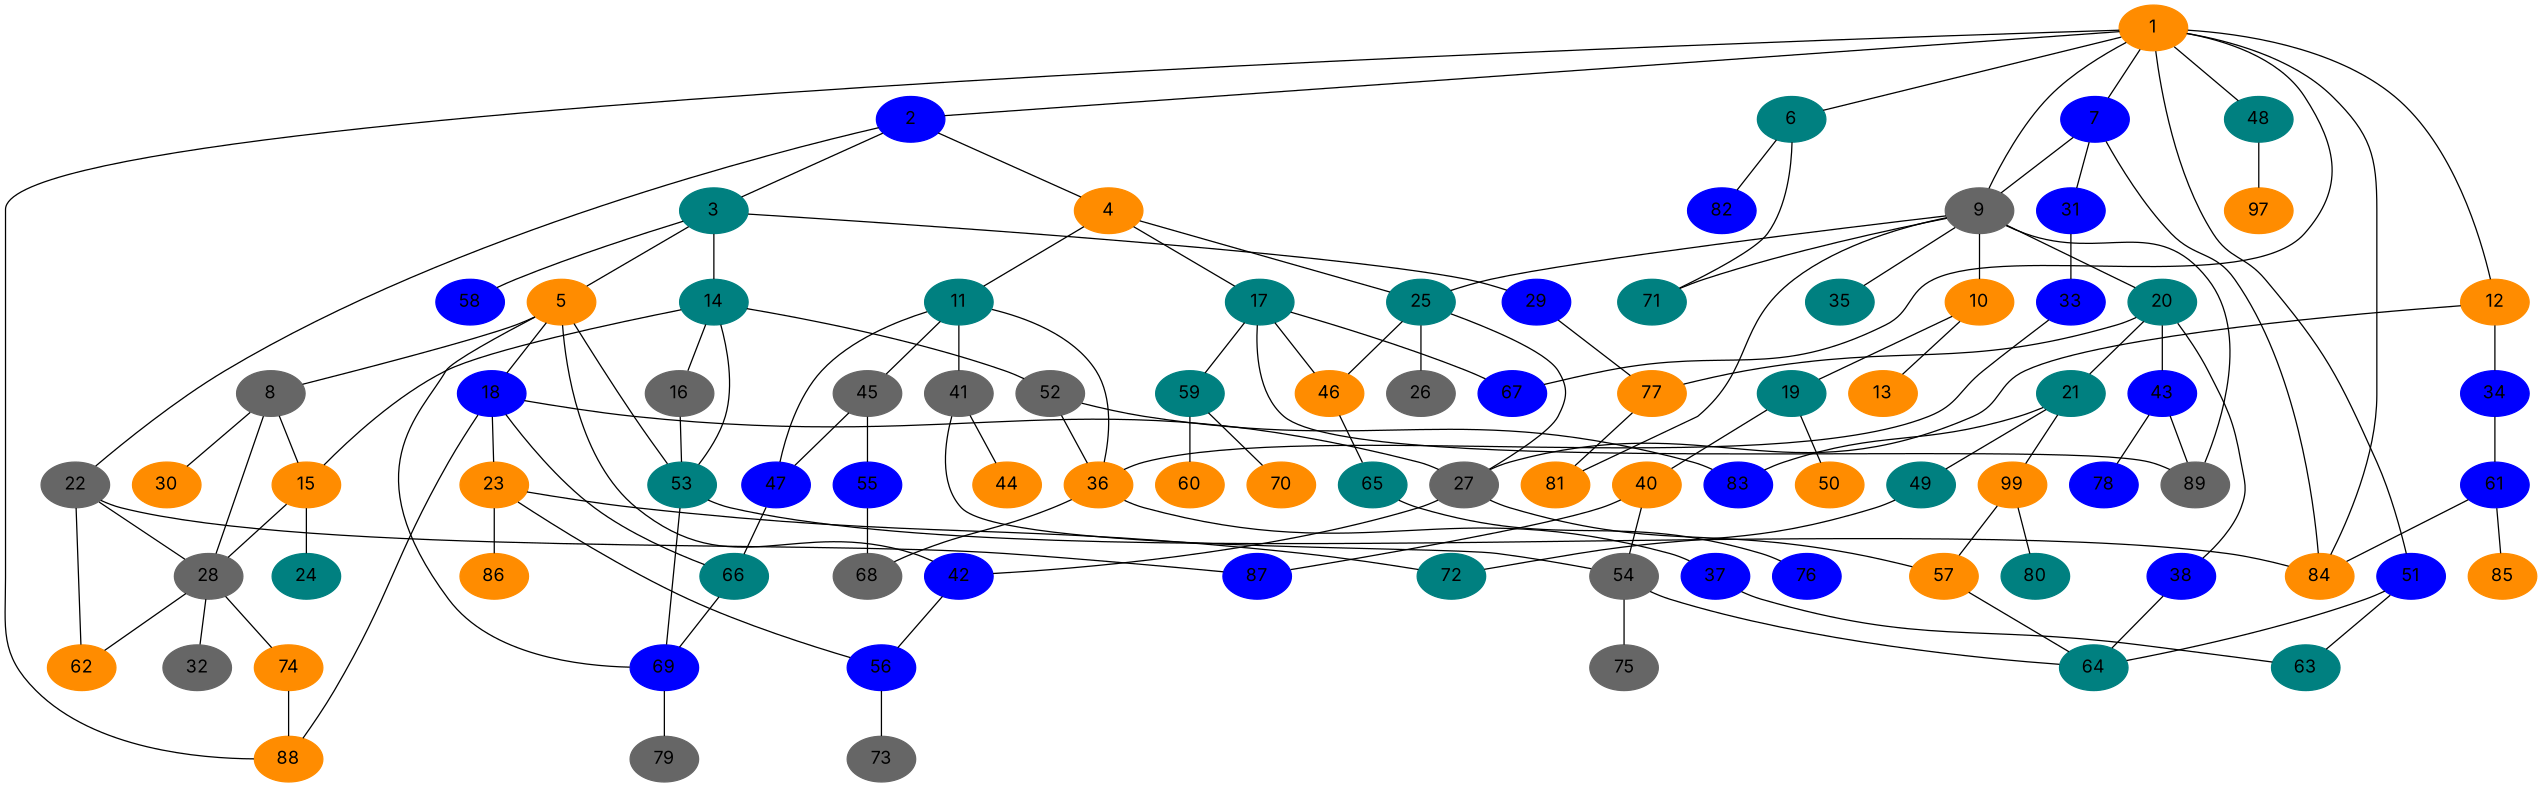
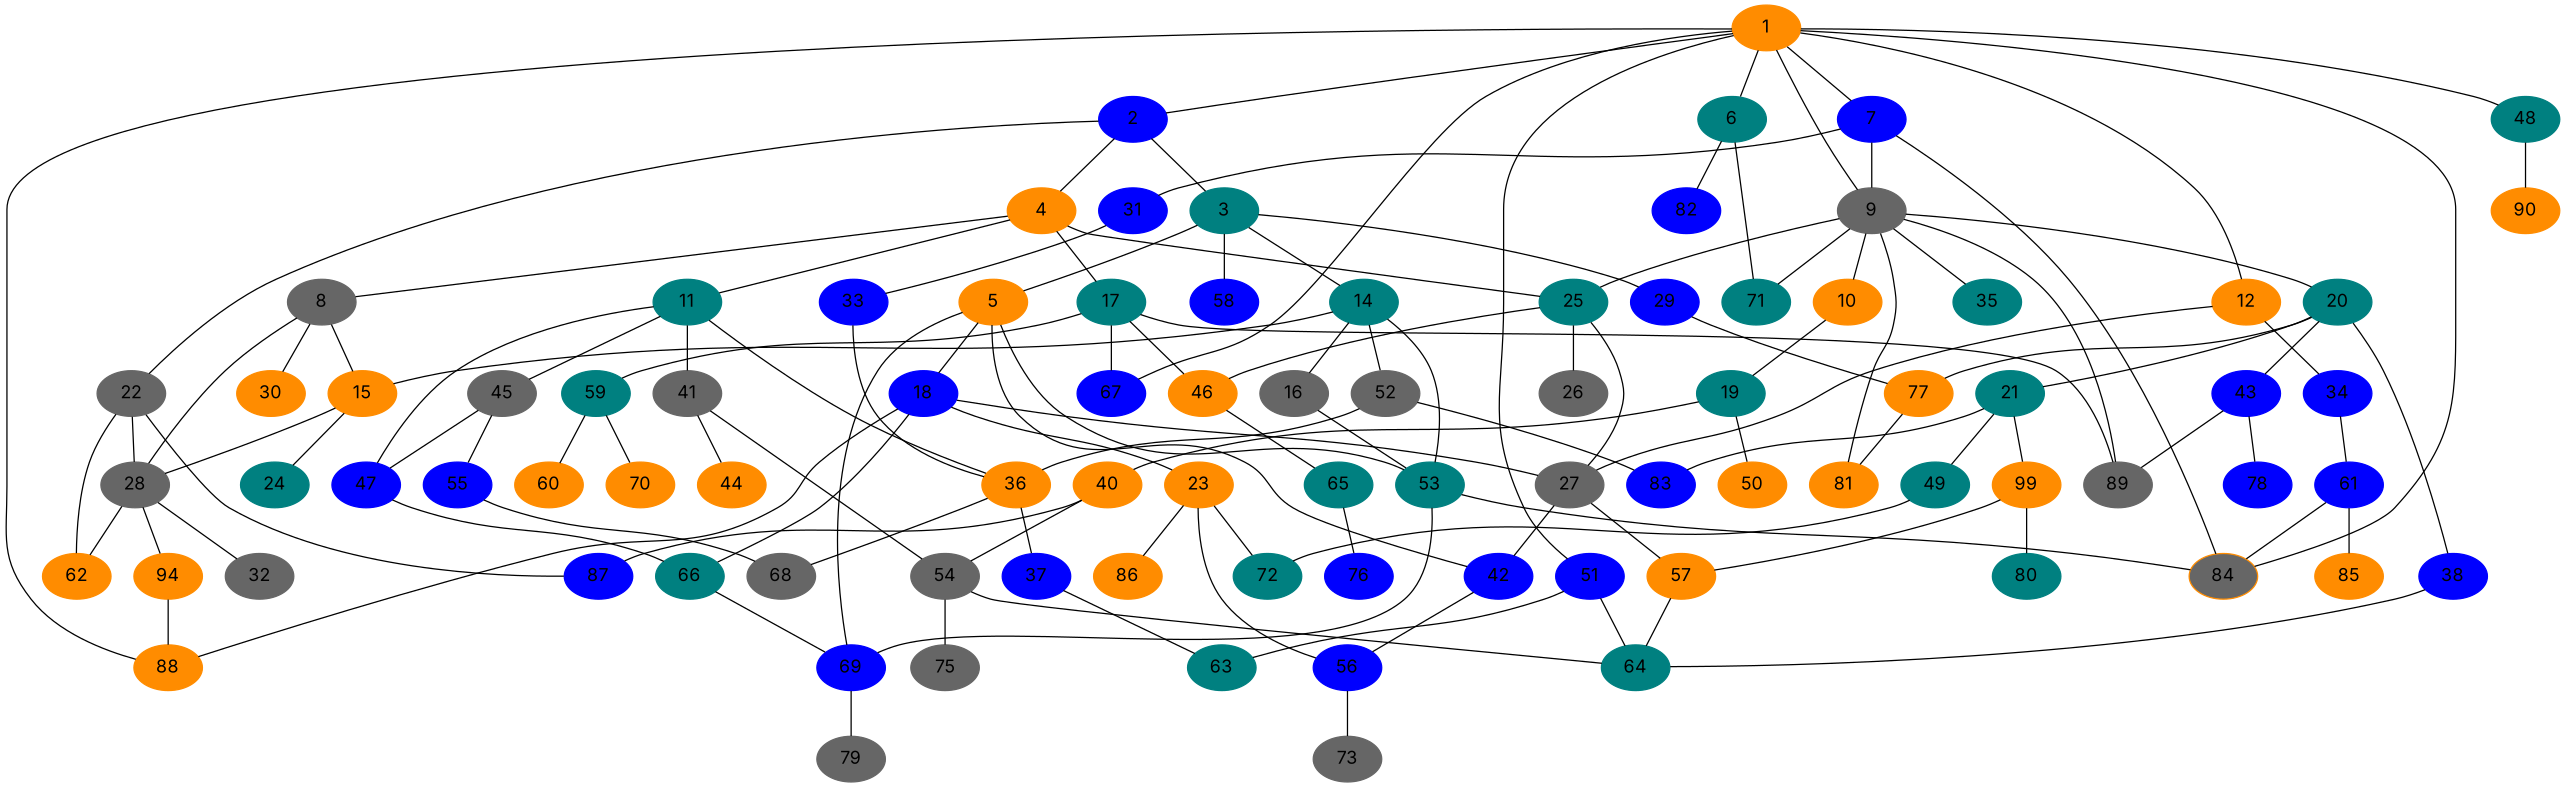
(2259, 211) -> (2526, 211)
(420, 354) -> (682, 256)
(1883, 394) -> none
(2320, 576) -> (2223, 576)
(289, 668) -> (168, 576)
